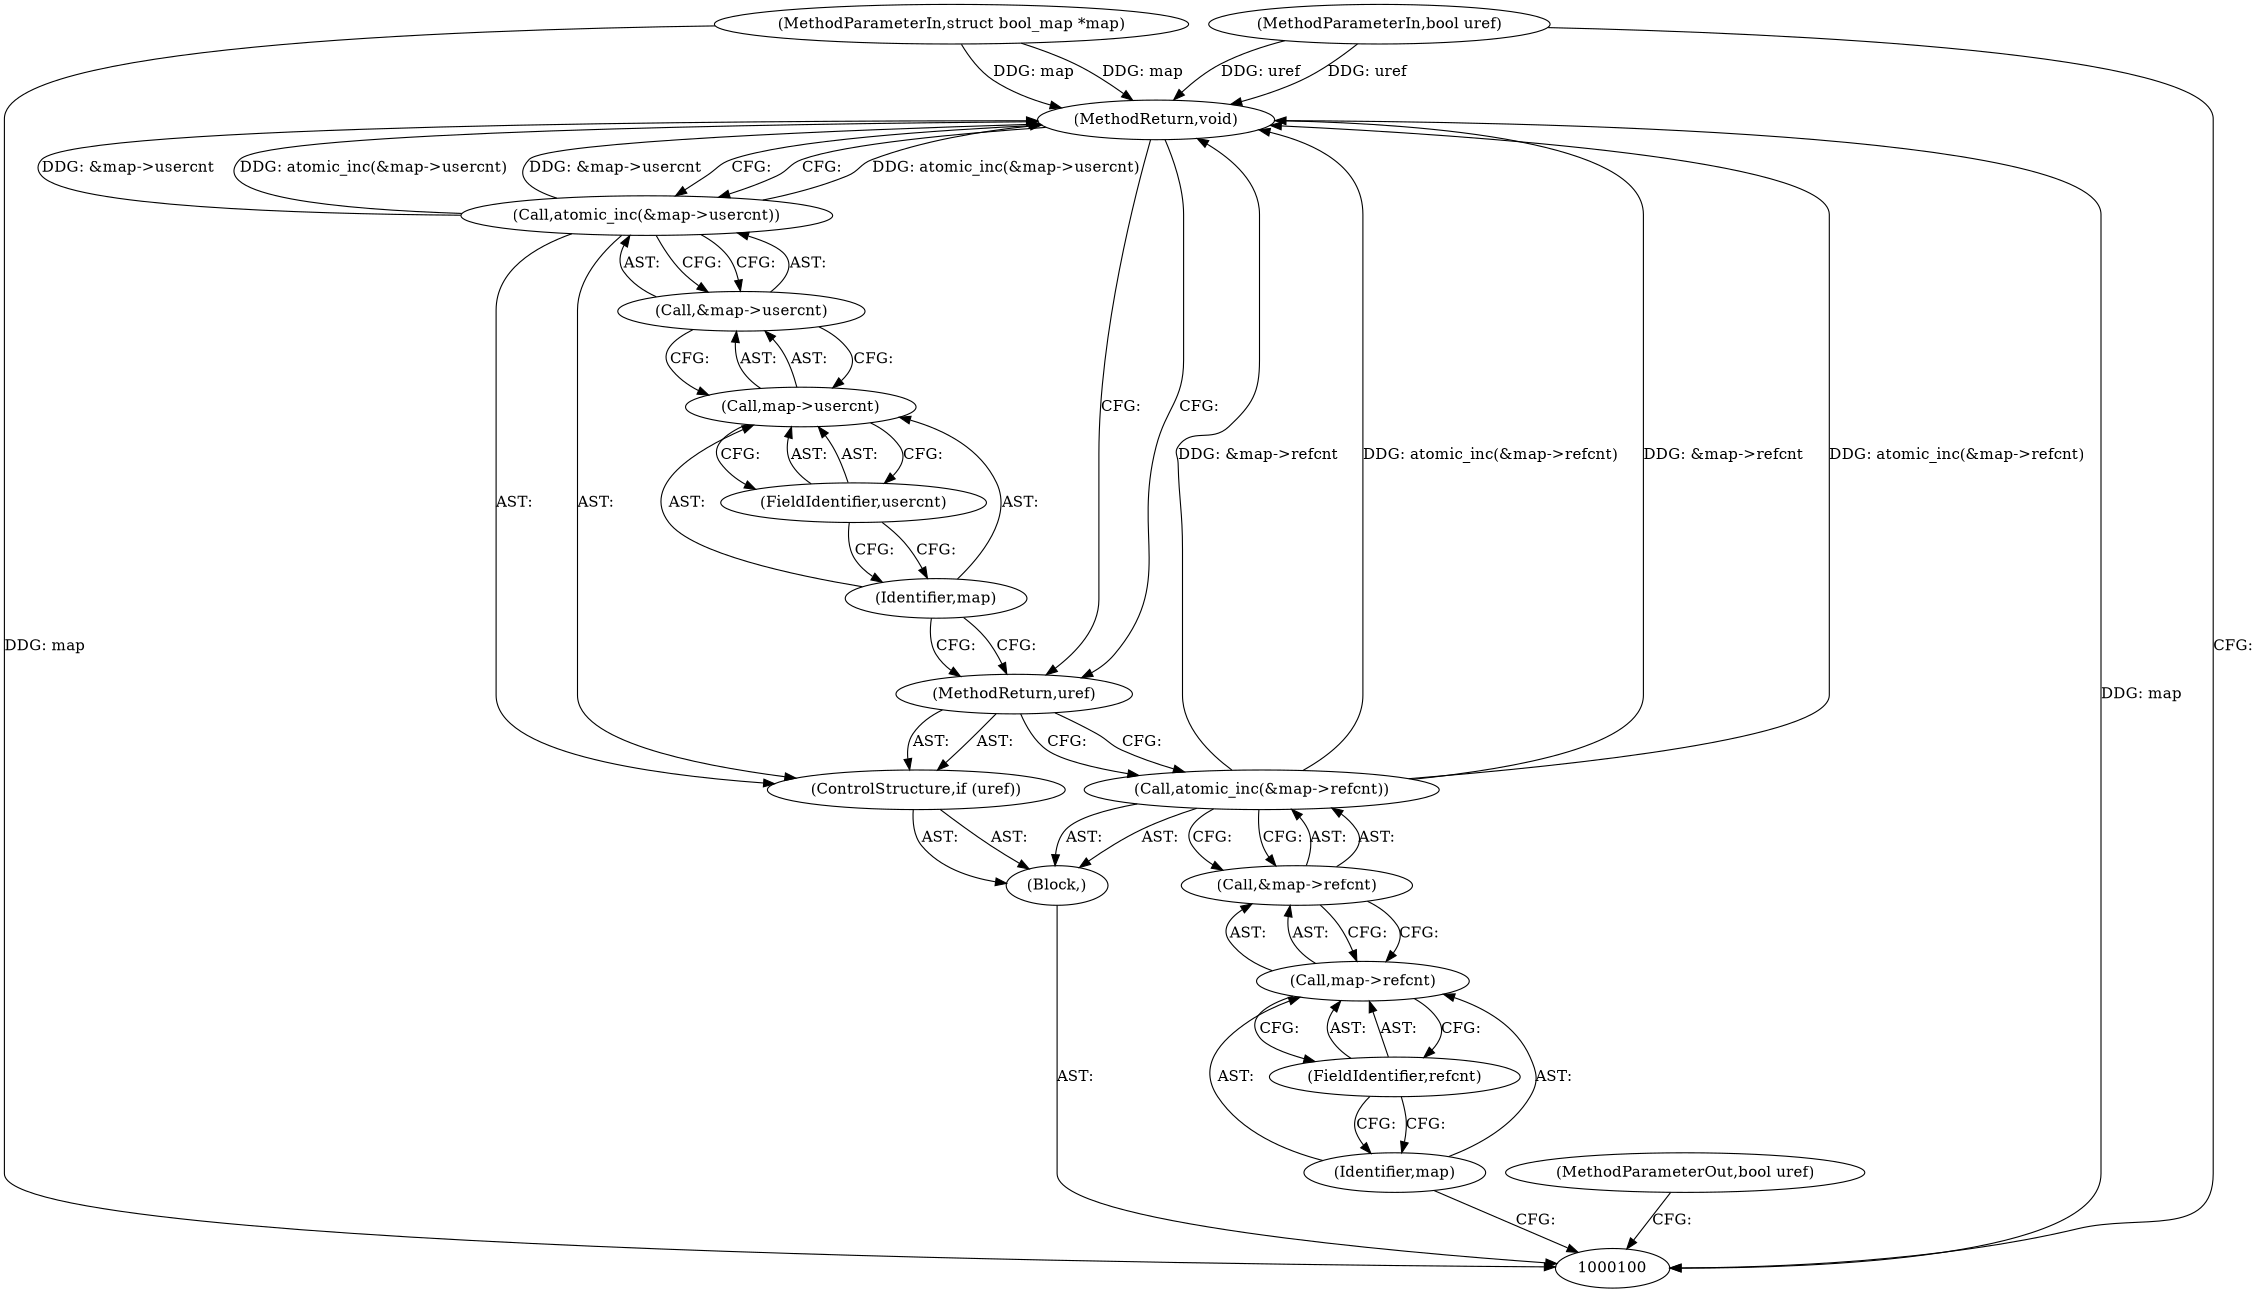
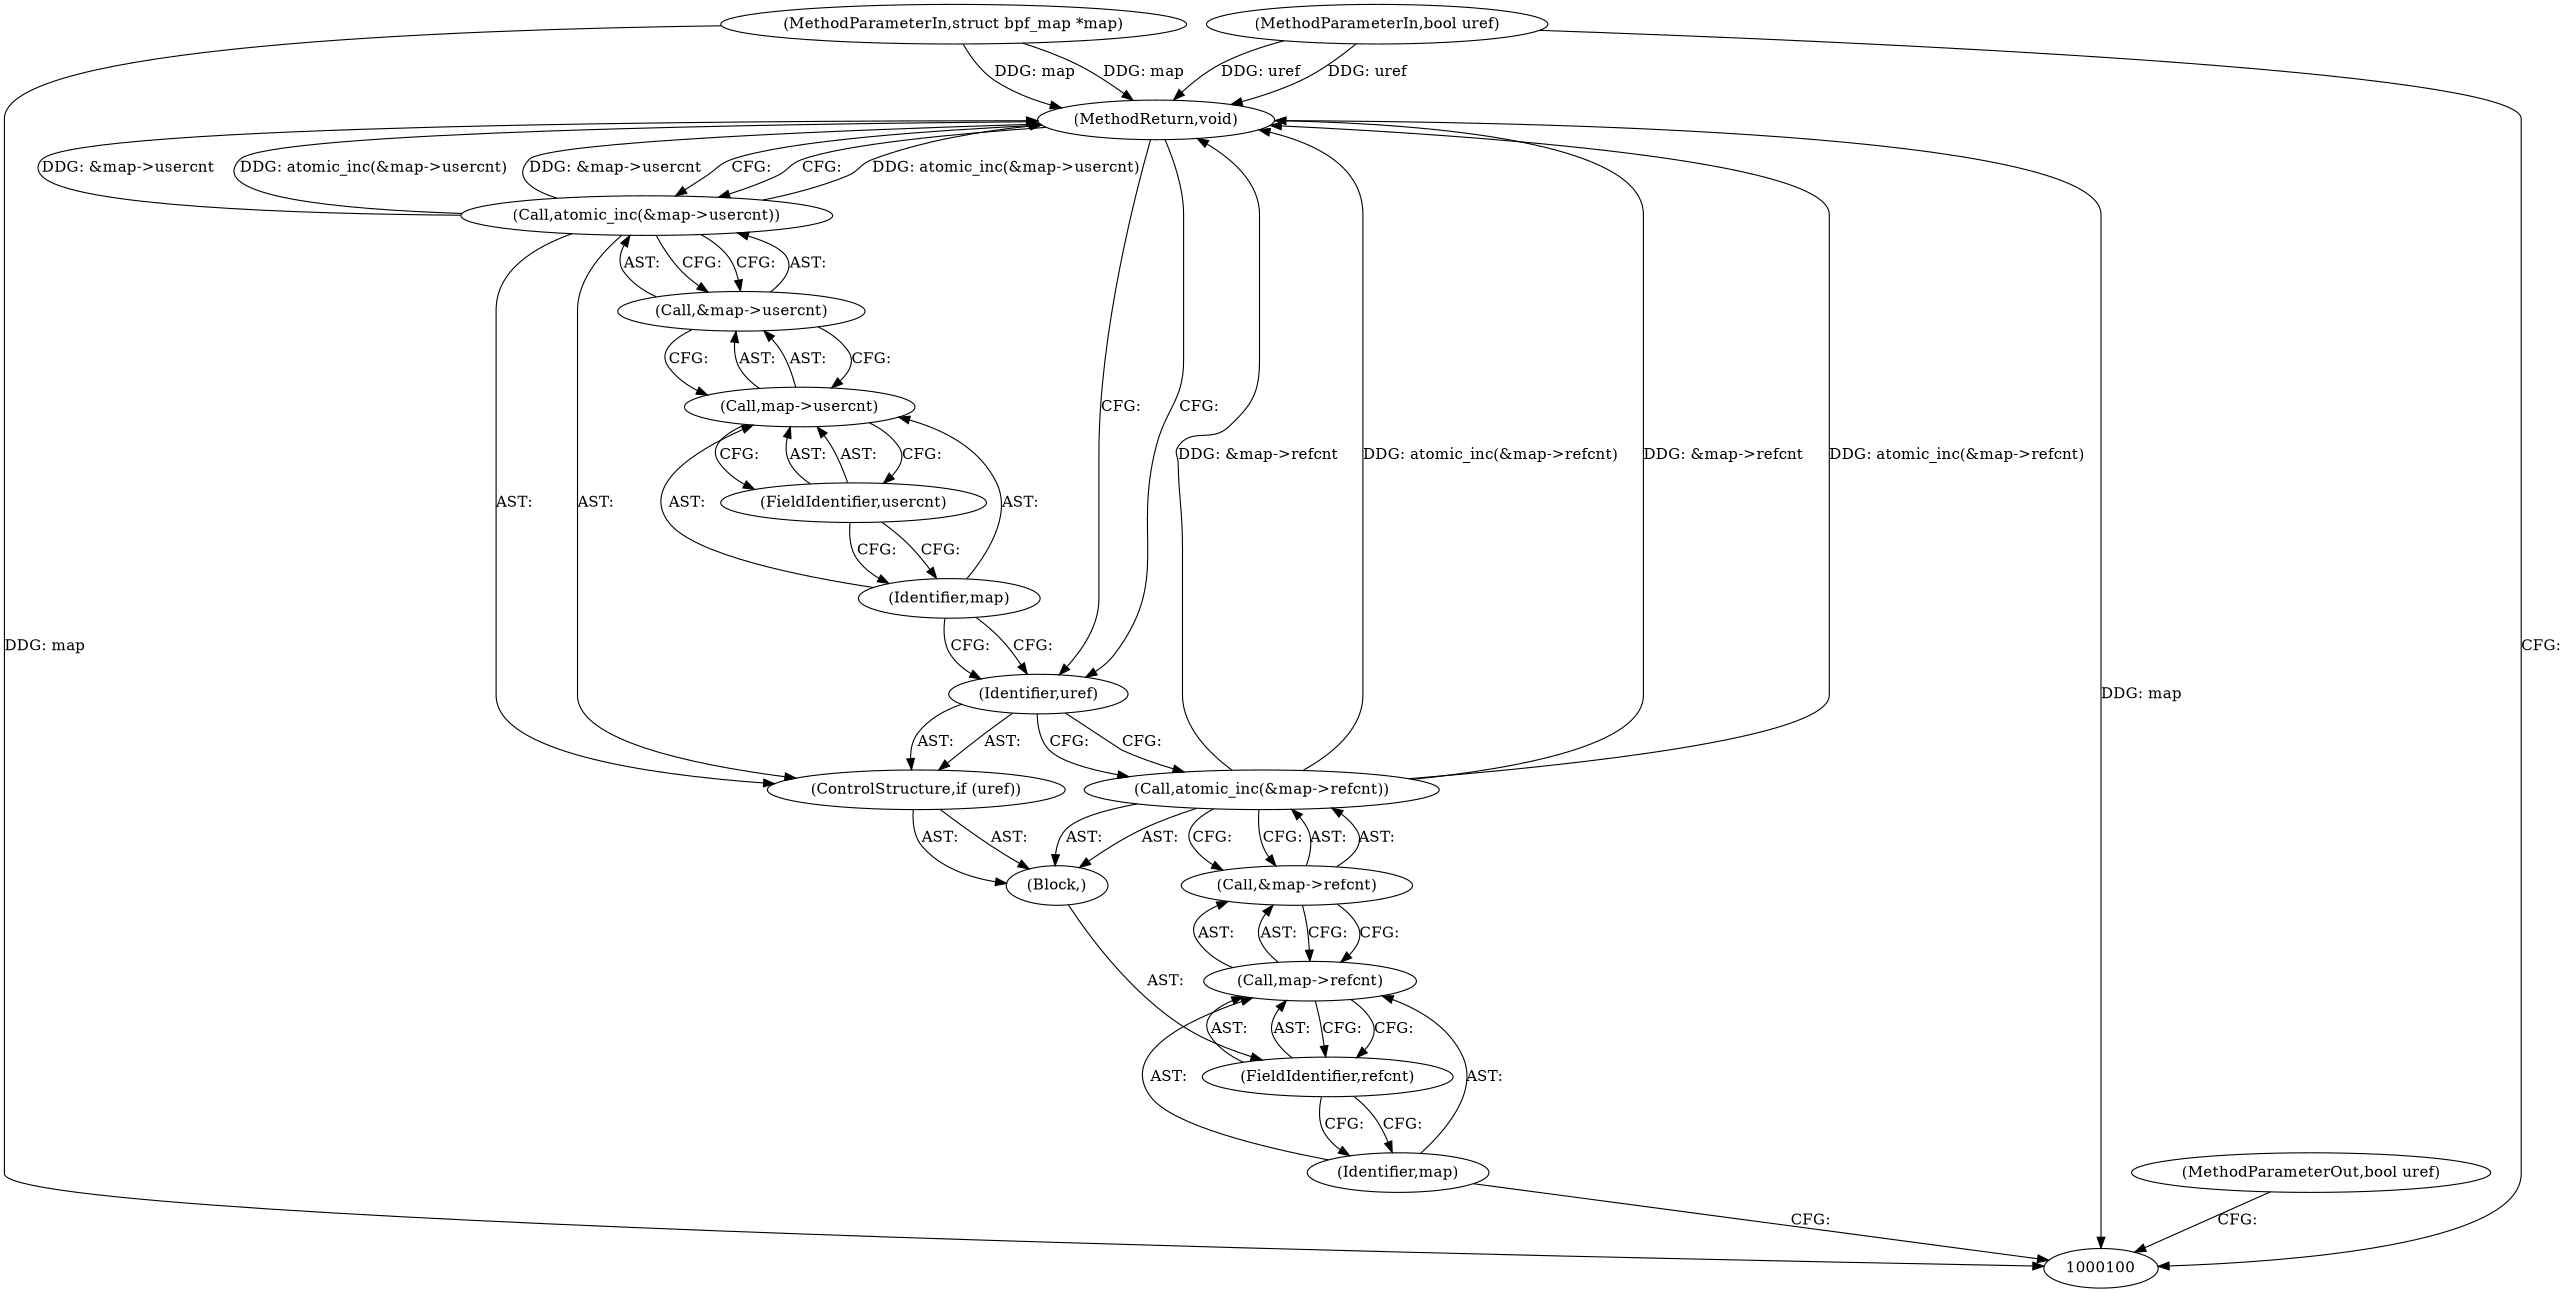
(952, 24) -> (954, 24)
(1014, 694) -> (1038, 694)
(1163, 1218) -> (1146, 998)
